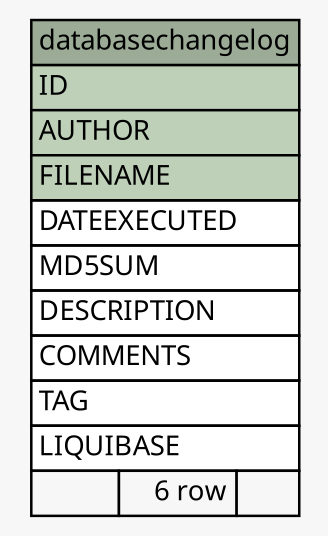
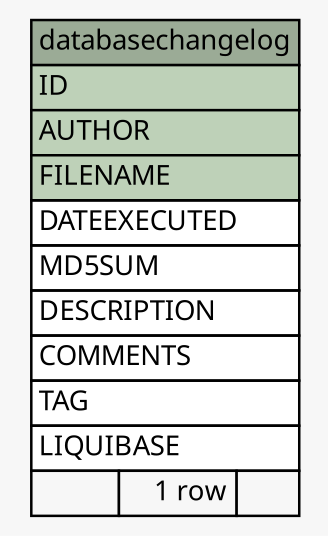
(192, 492) -> (192, 492)
